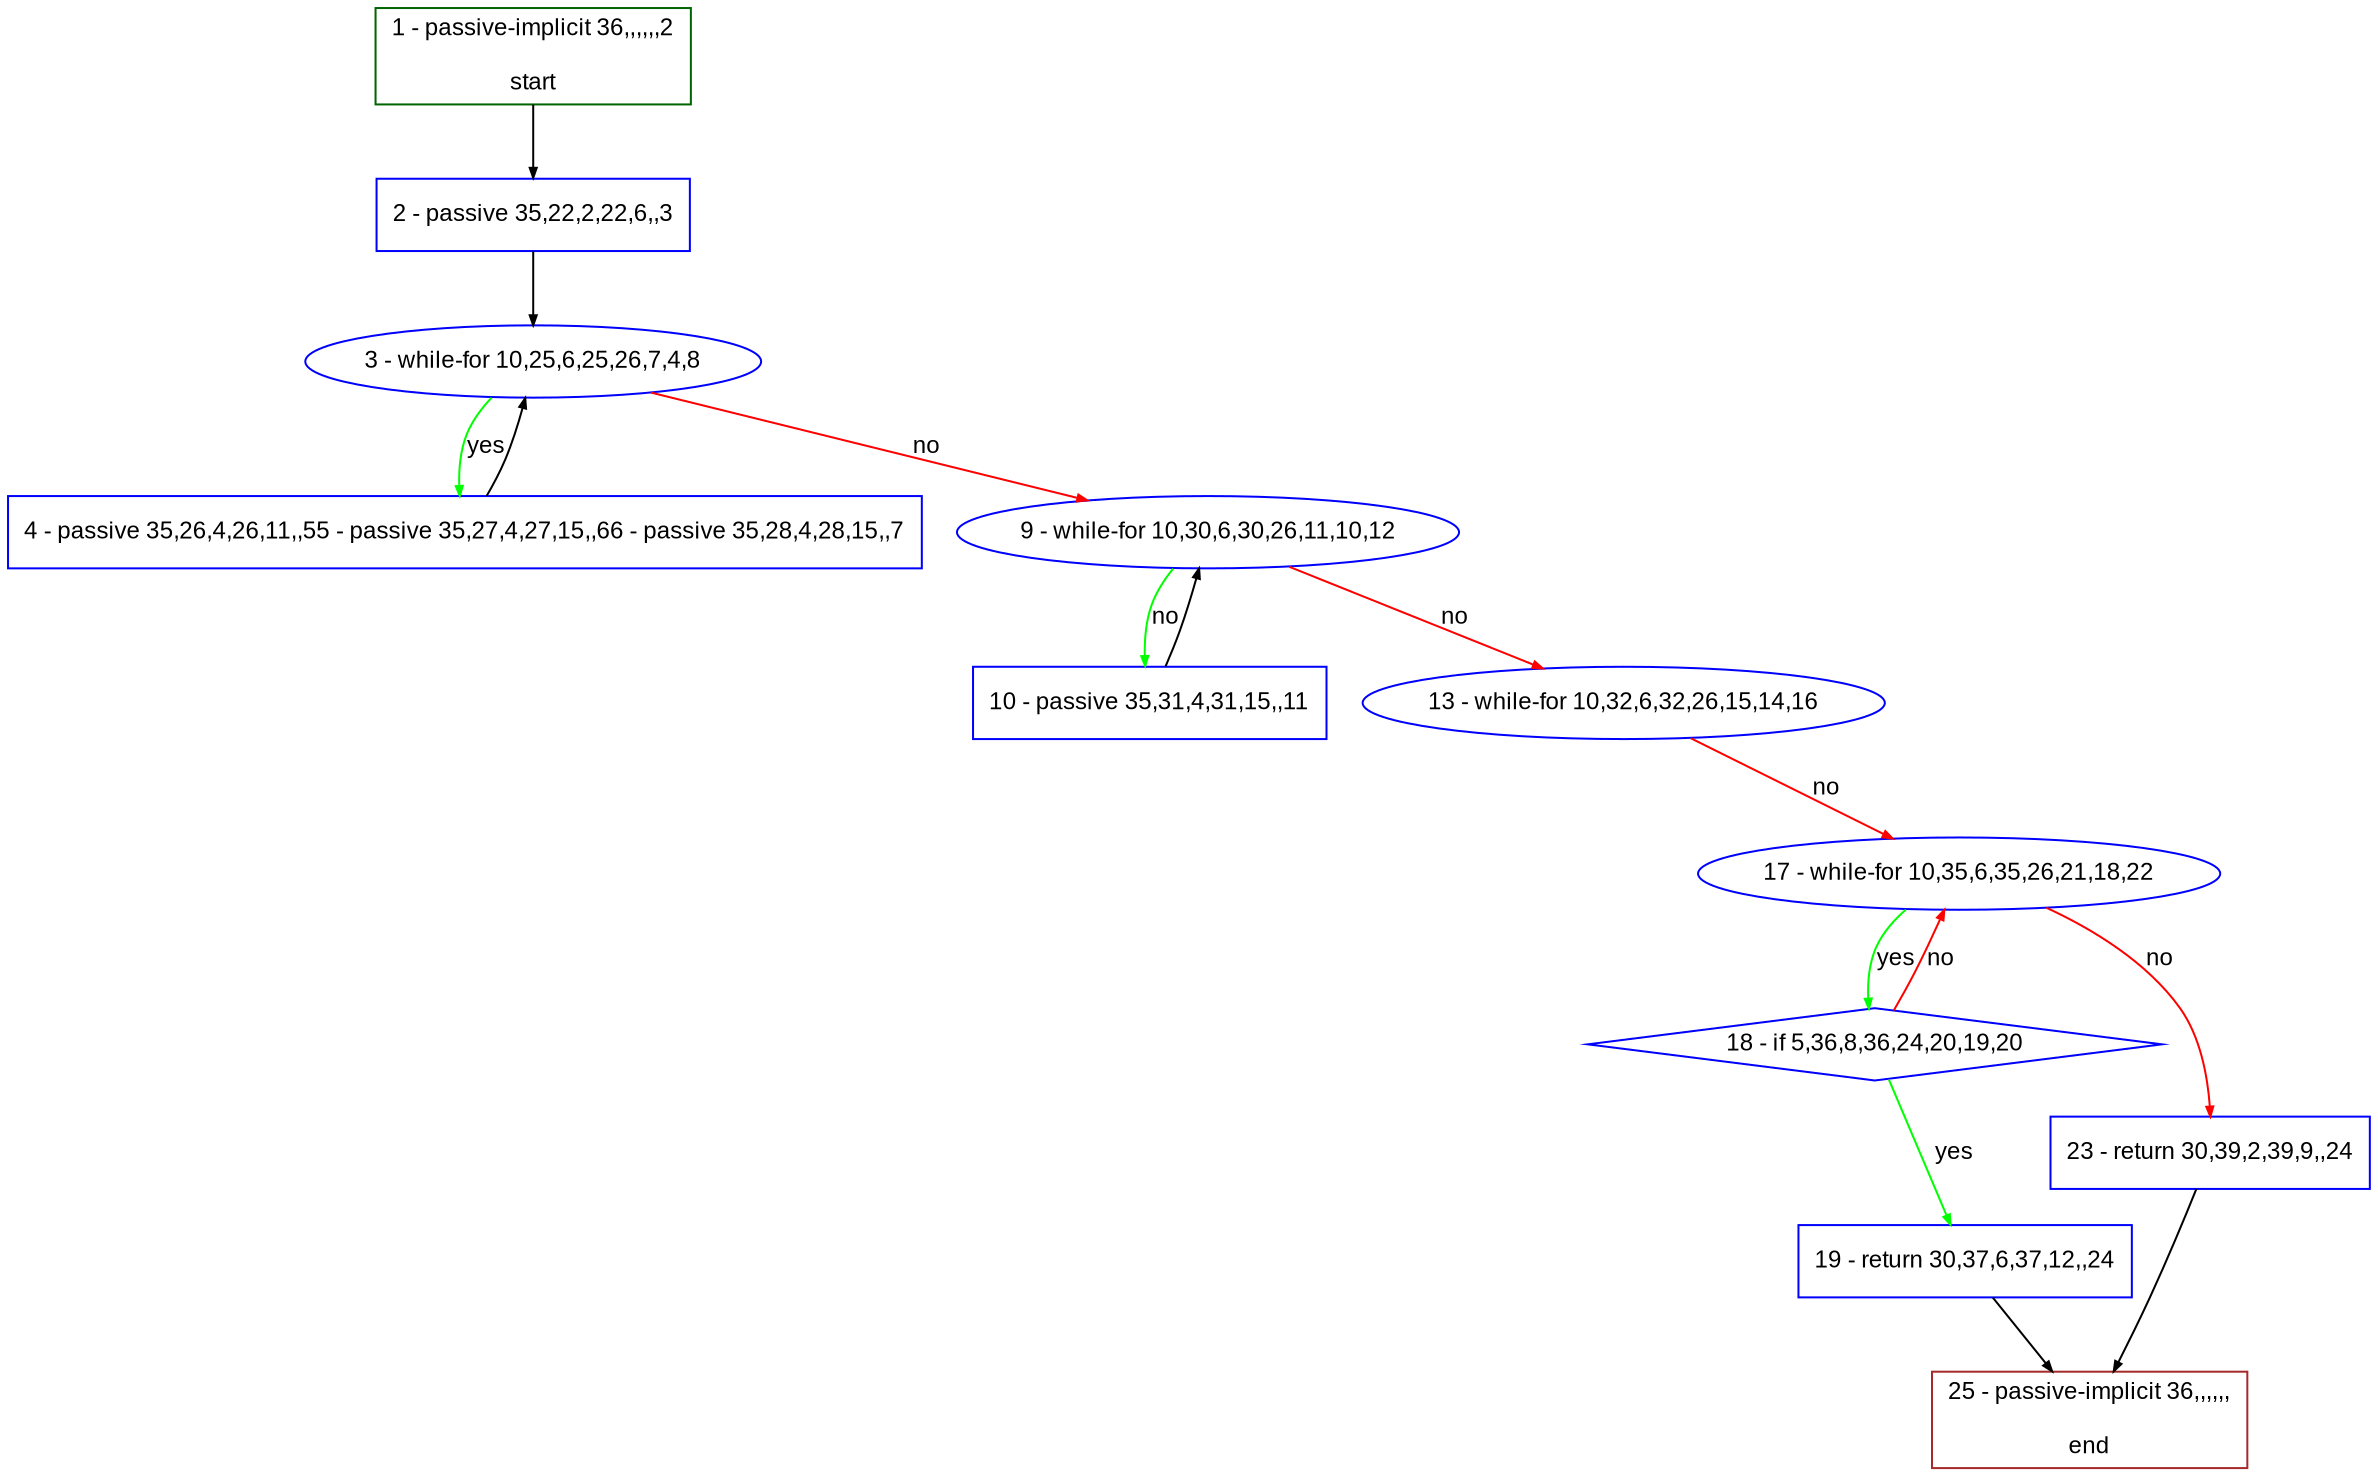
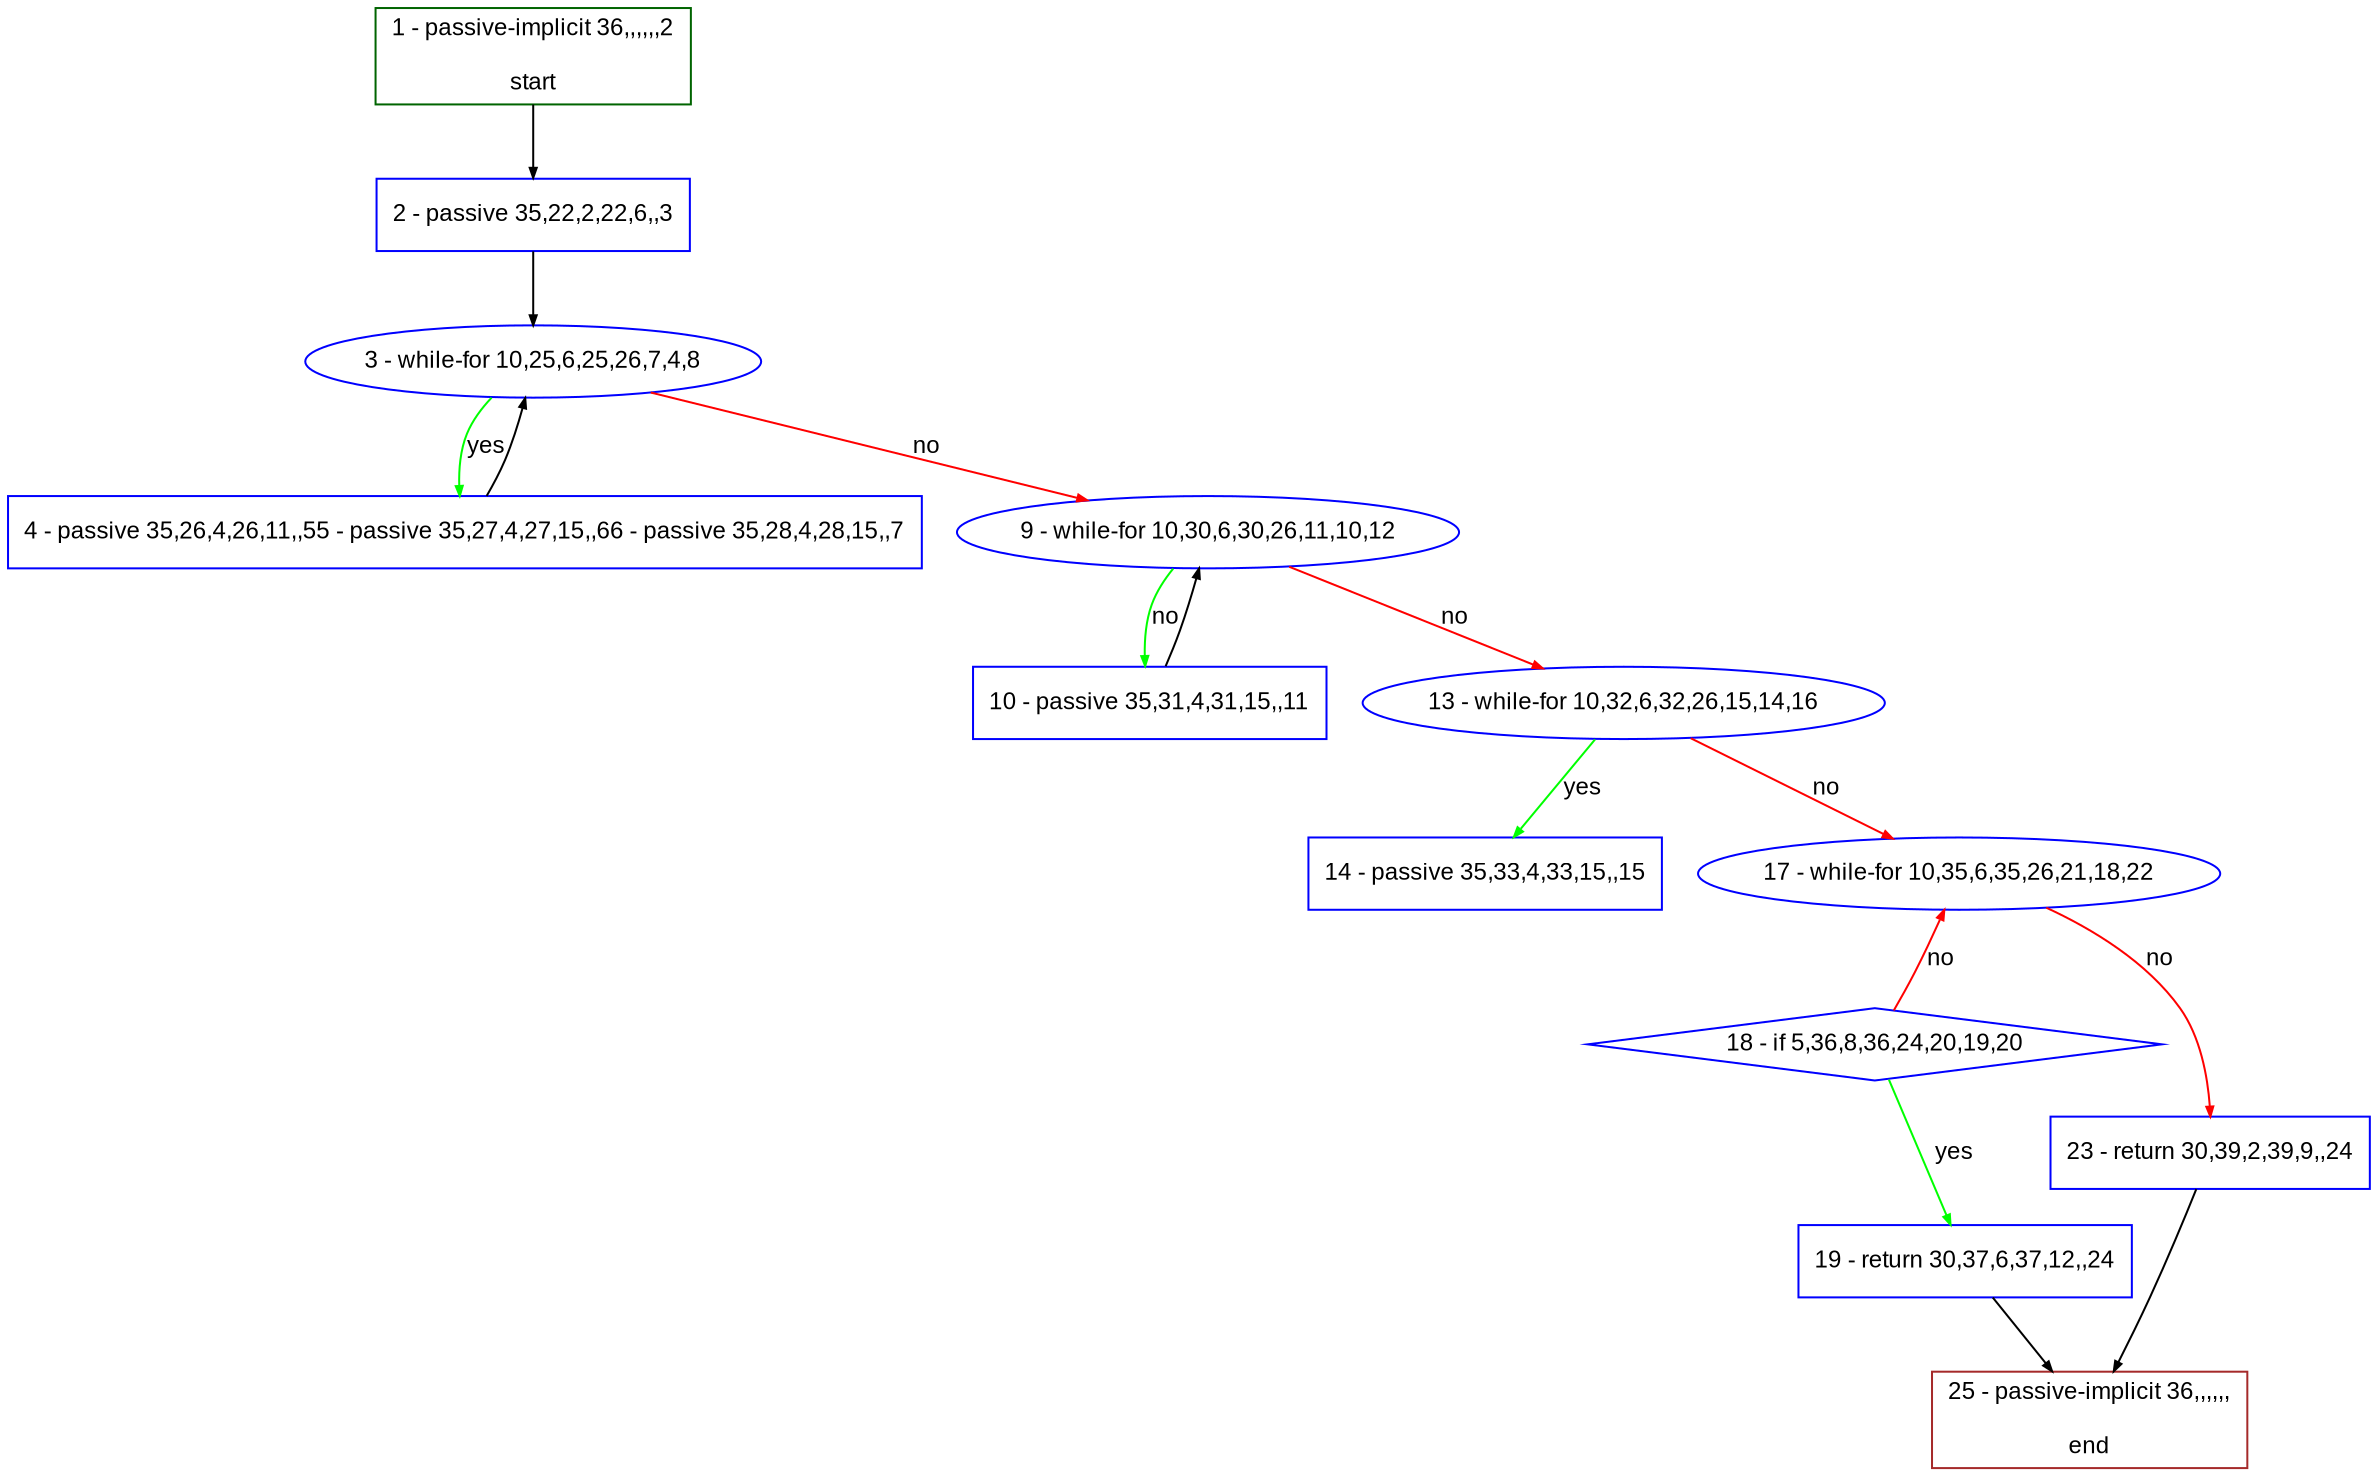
none -> (1485, 874)
(1875, 949) -> none
